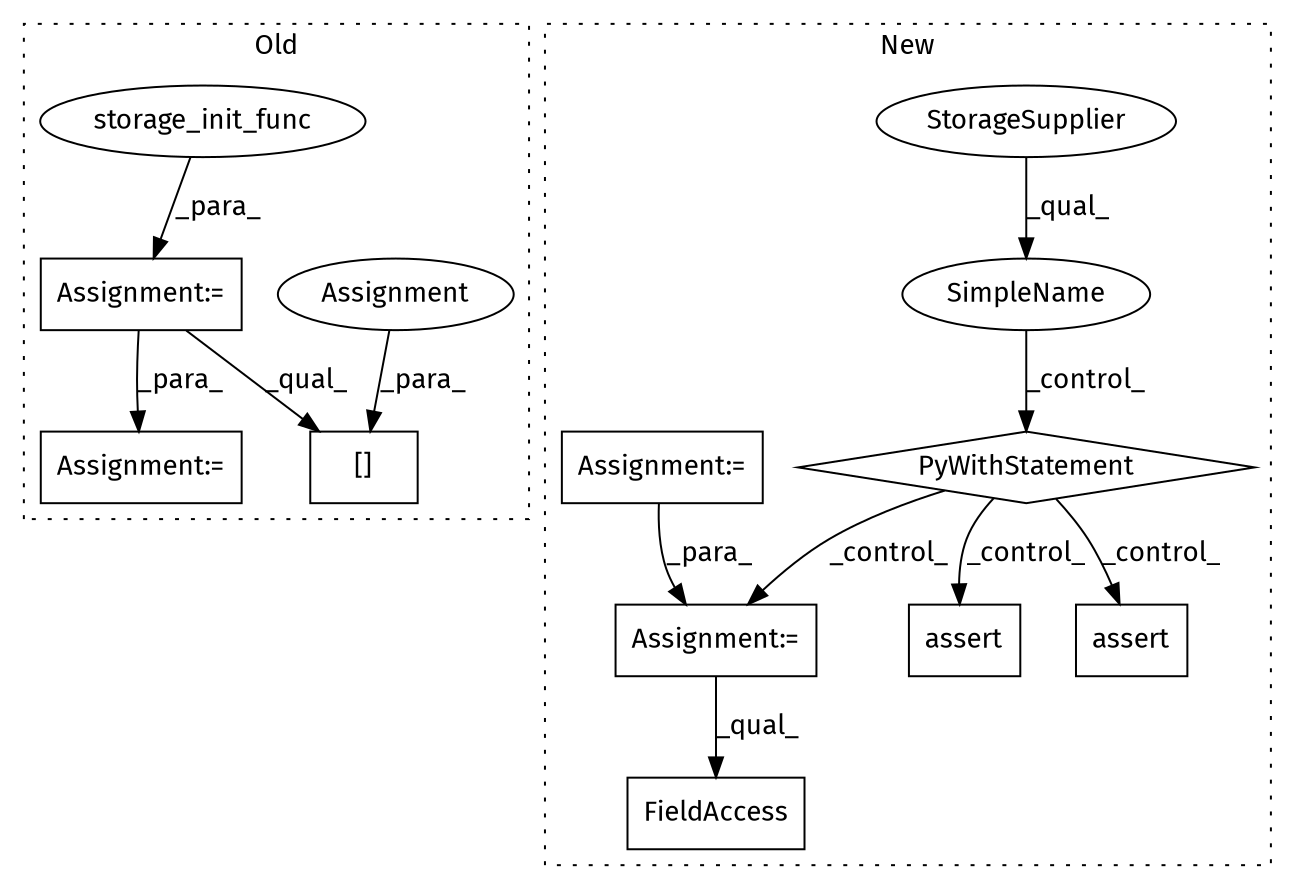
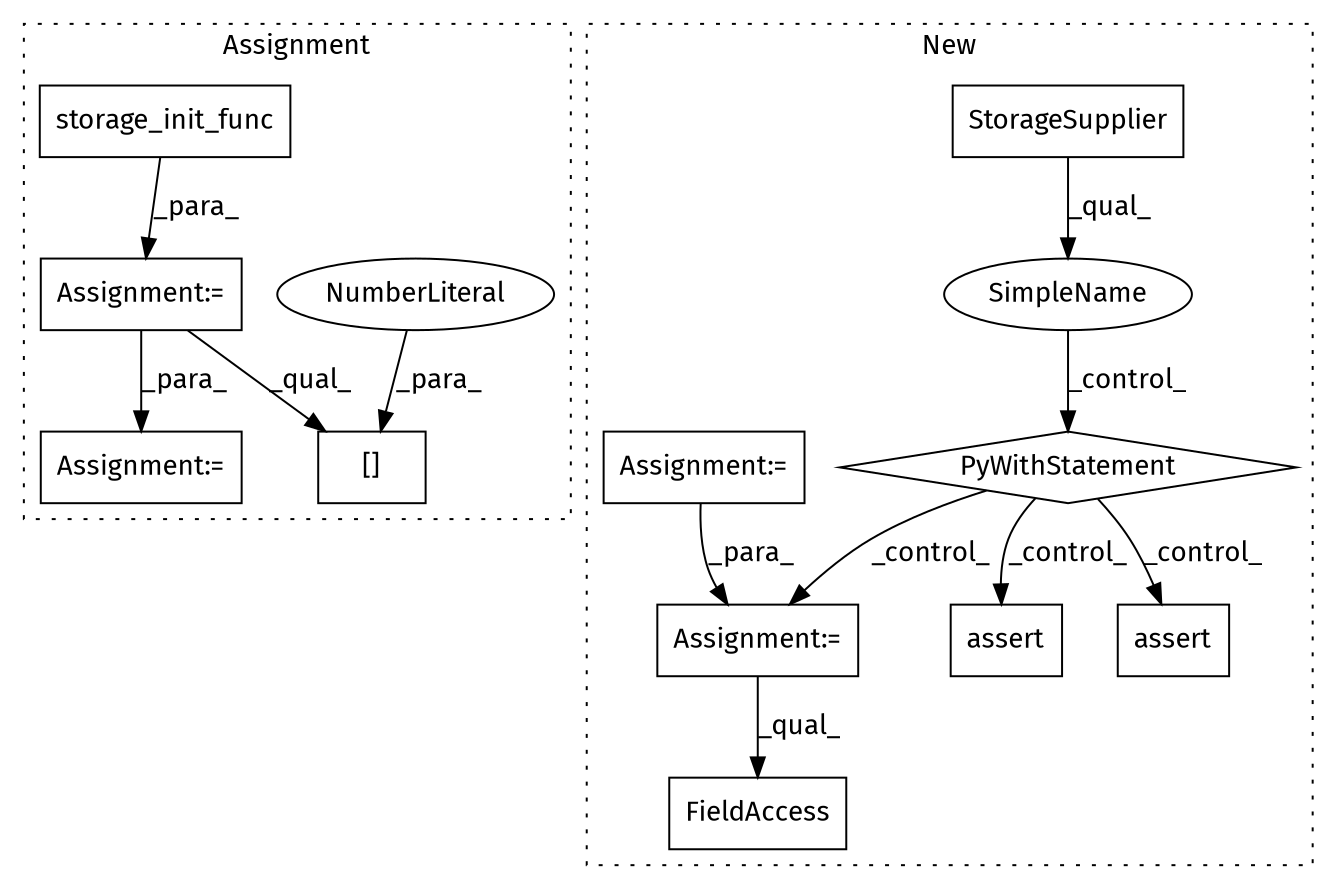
(276, 47) -> (297, 47)
(203, 121) -> (165, 121)
(1026, 121) -> (1068, 121)
(396, 294) -> (416, 294)
